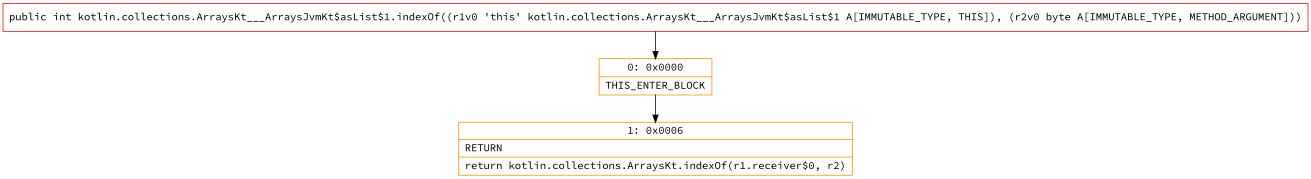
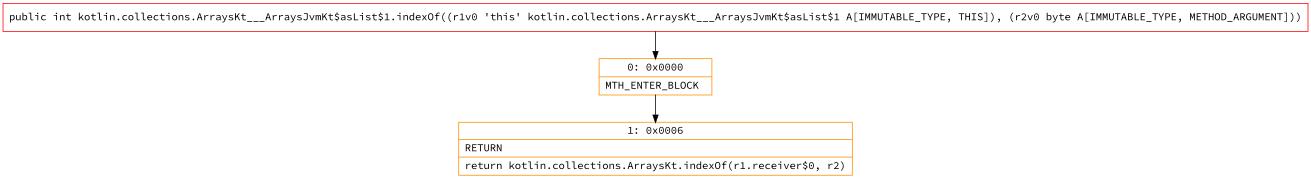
(656, 86) -> (652, 86)
